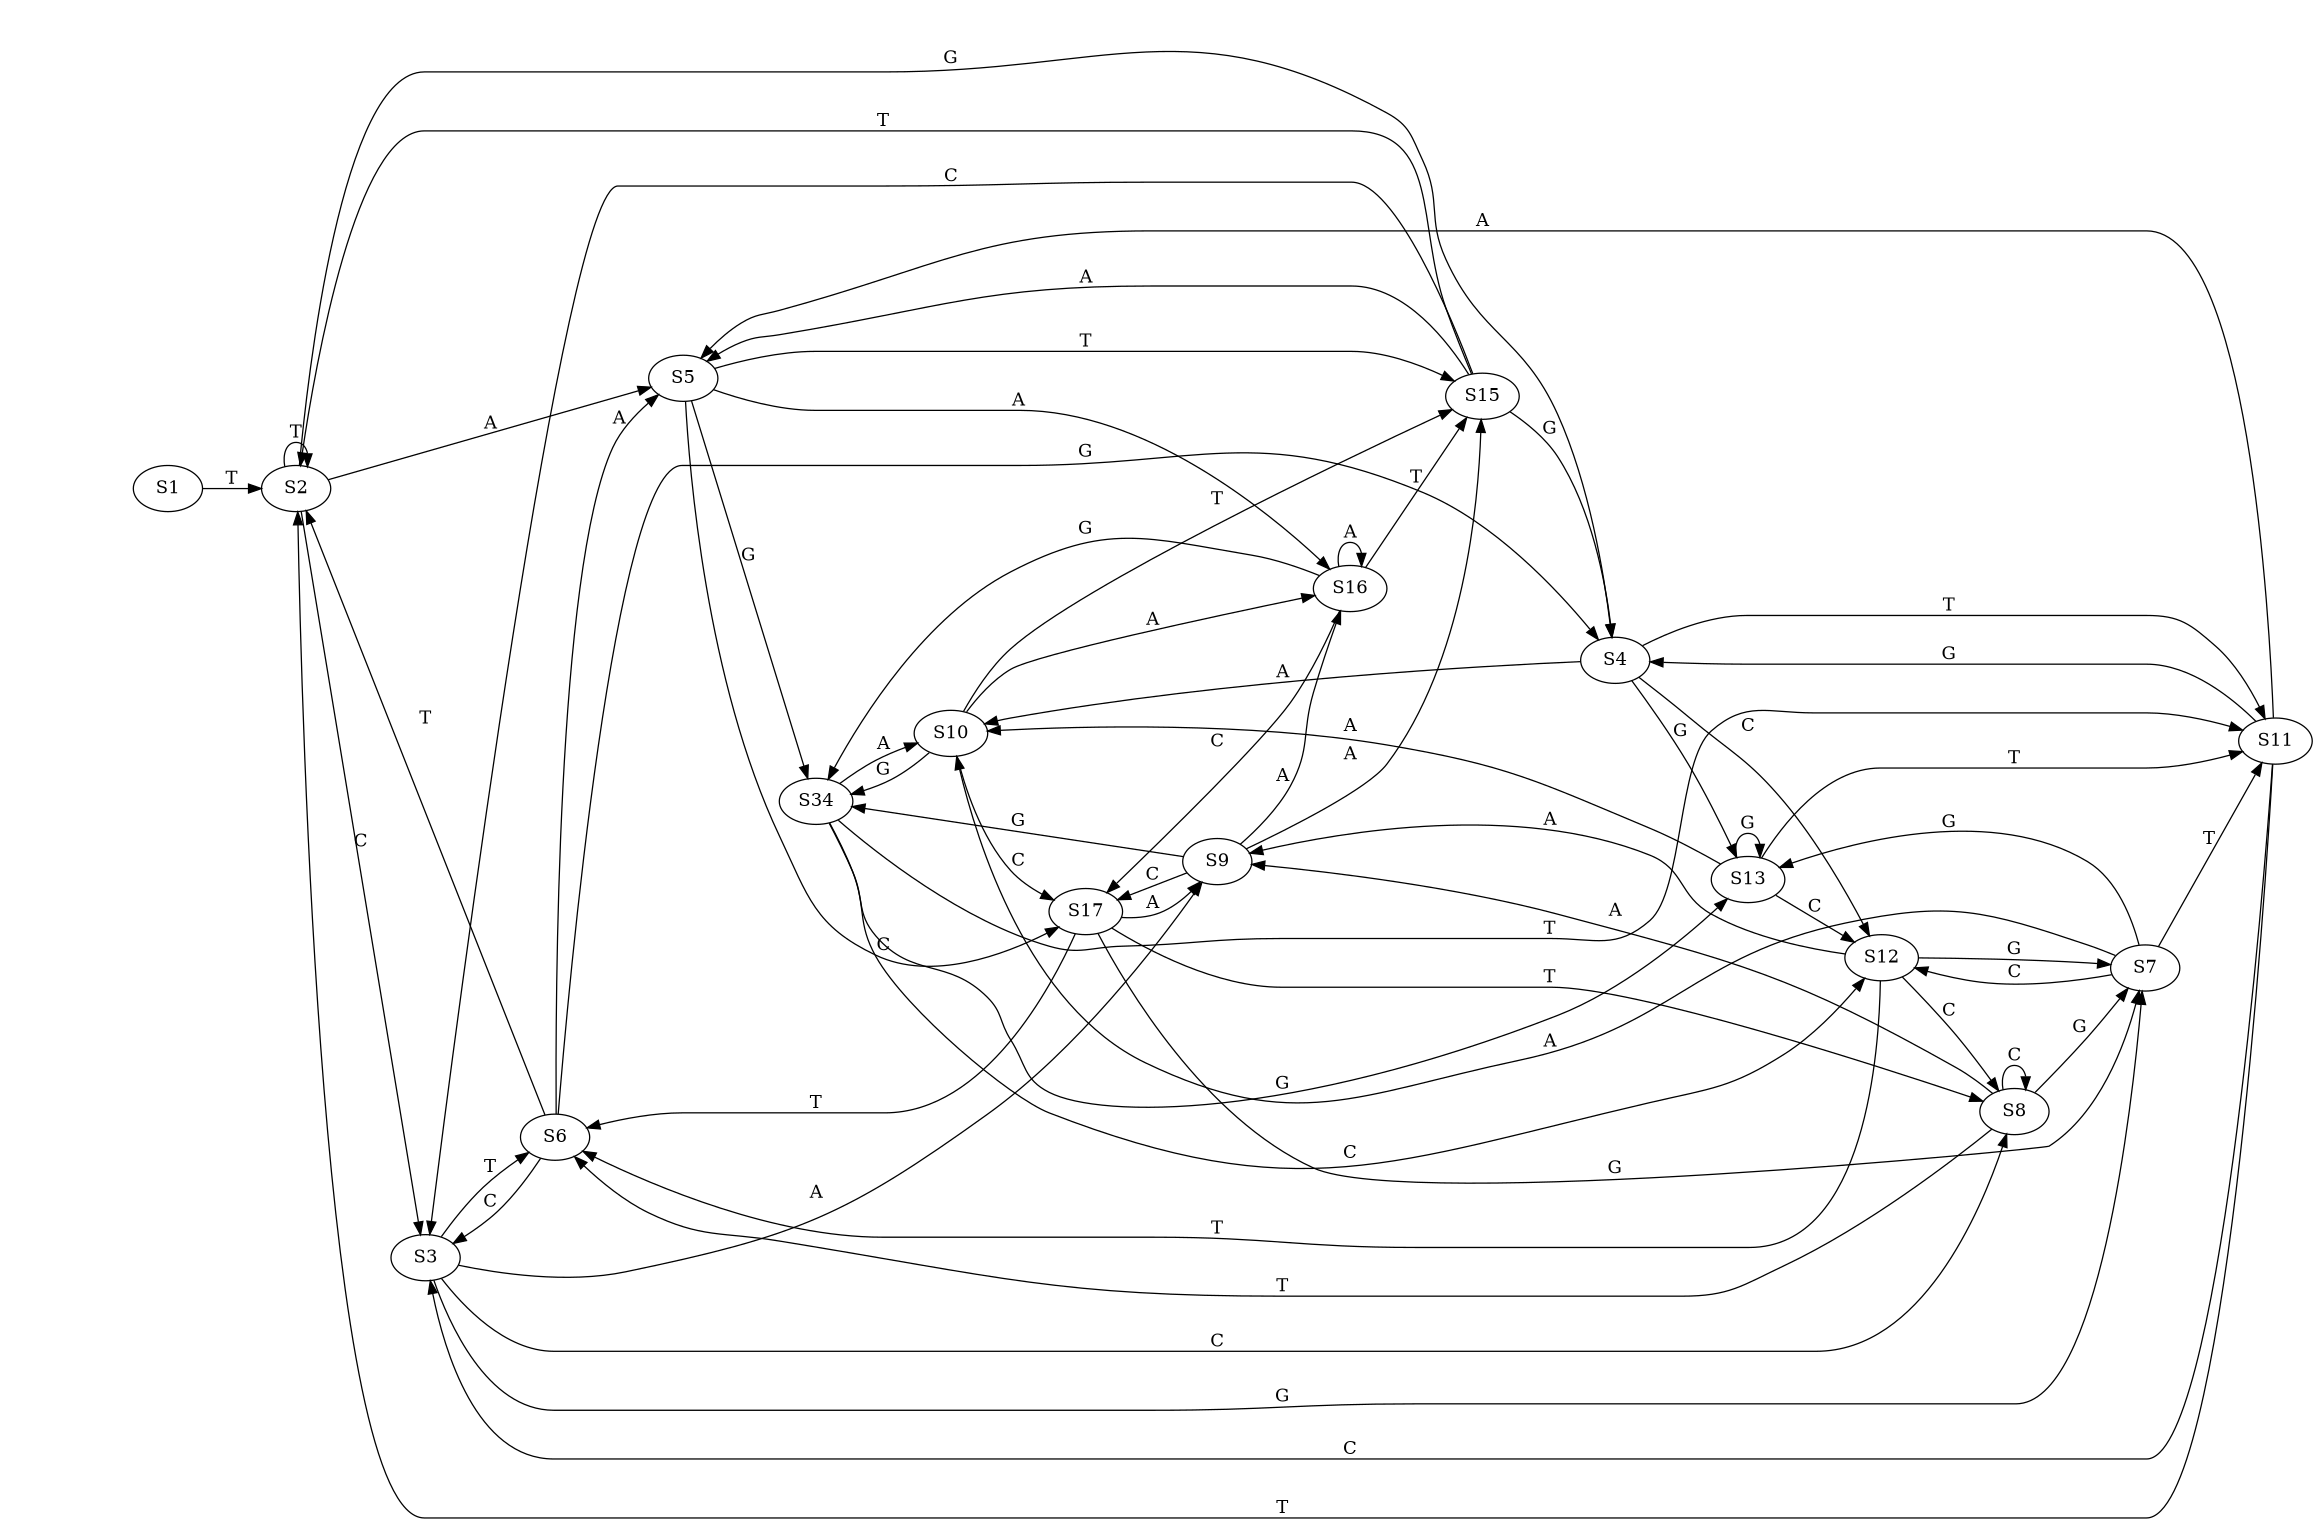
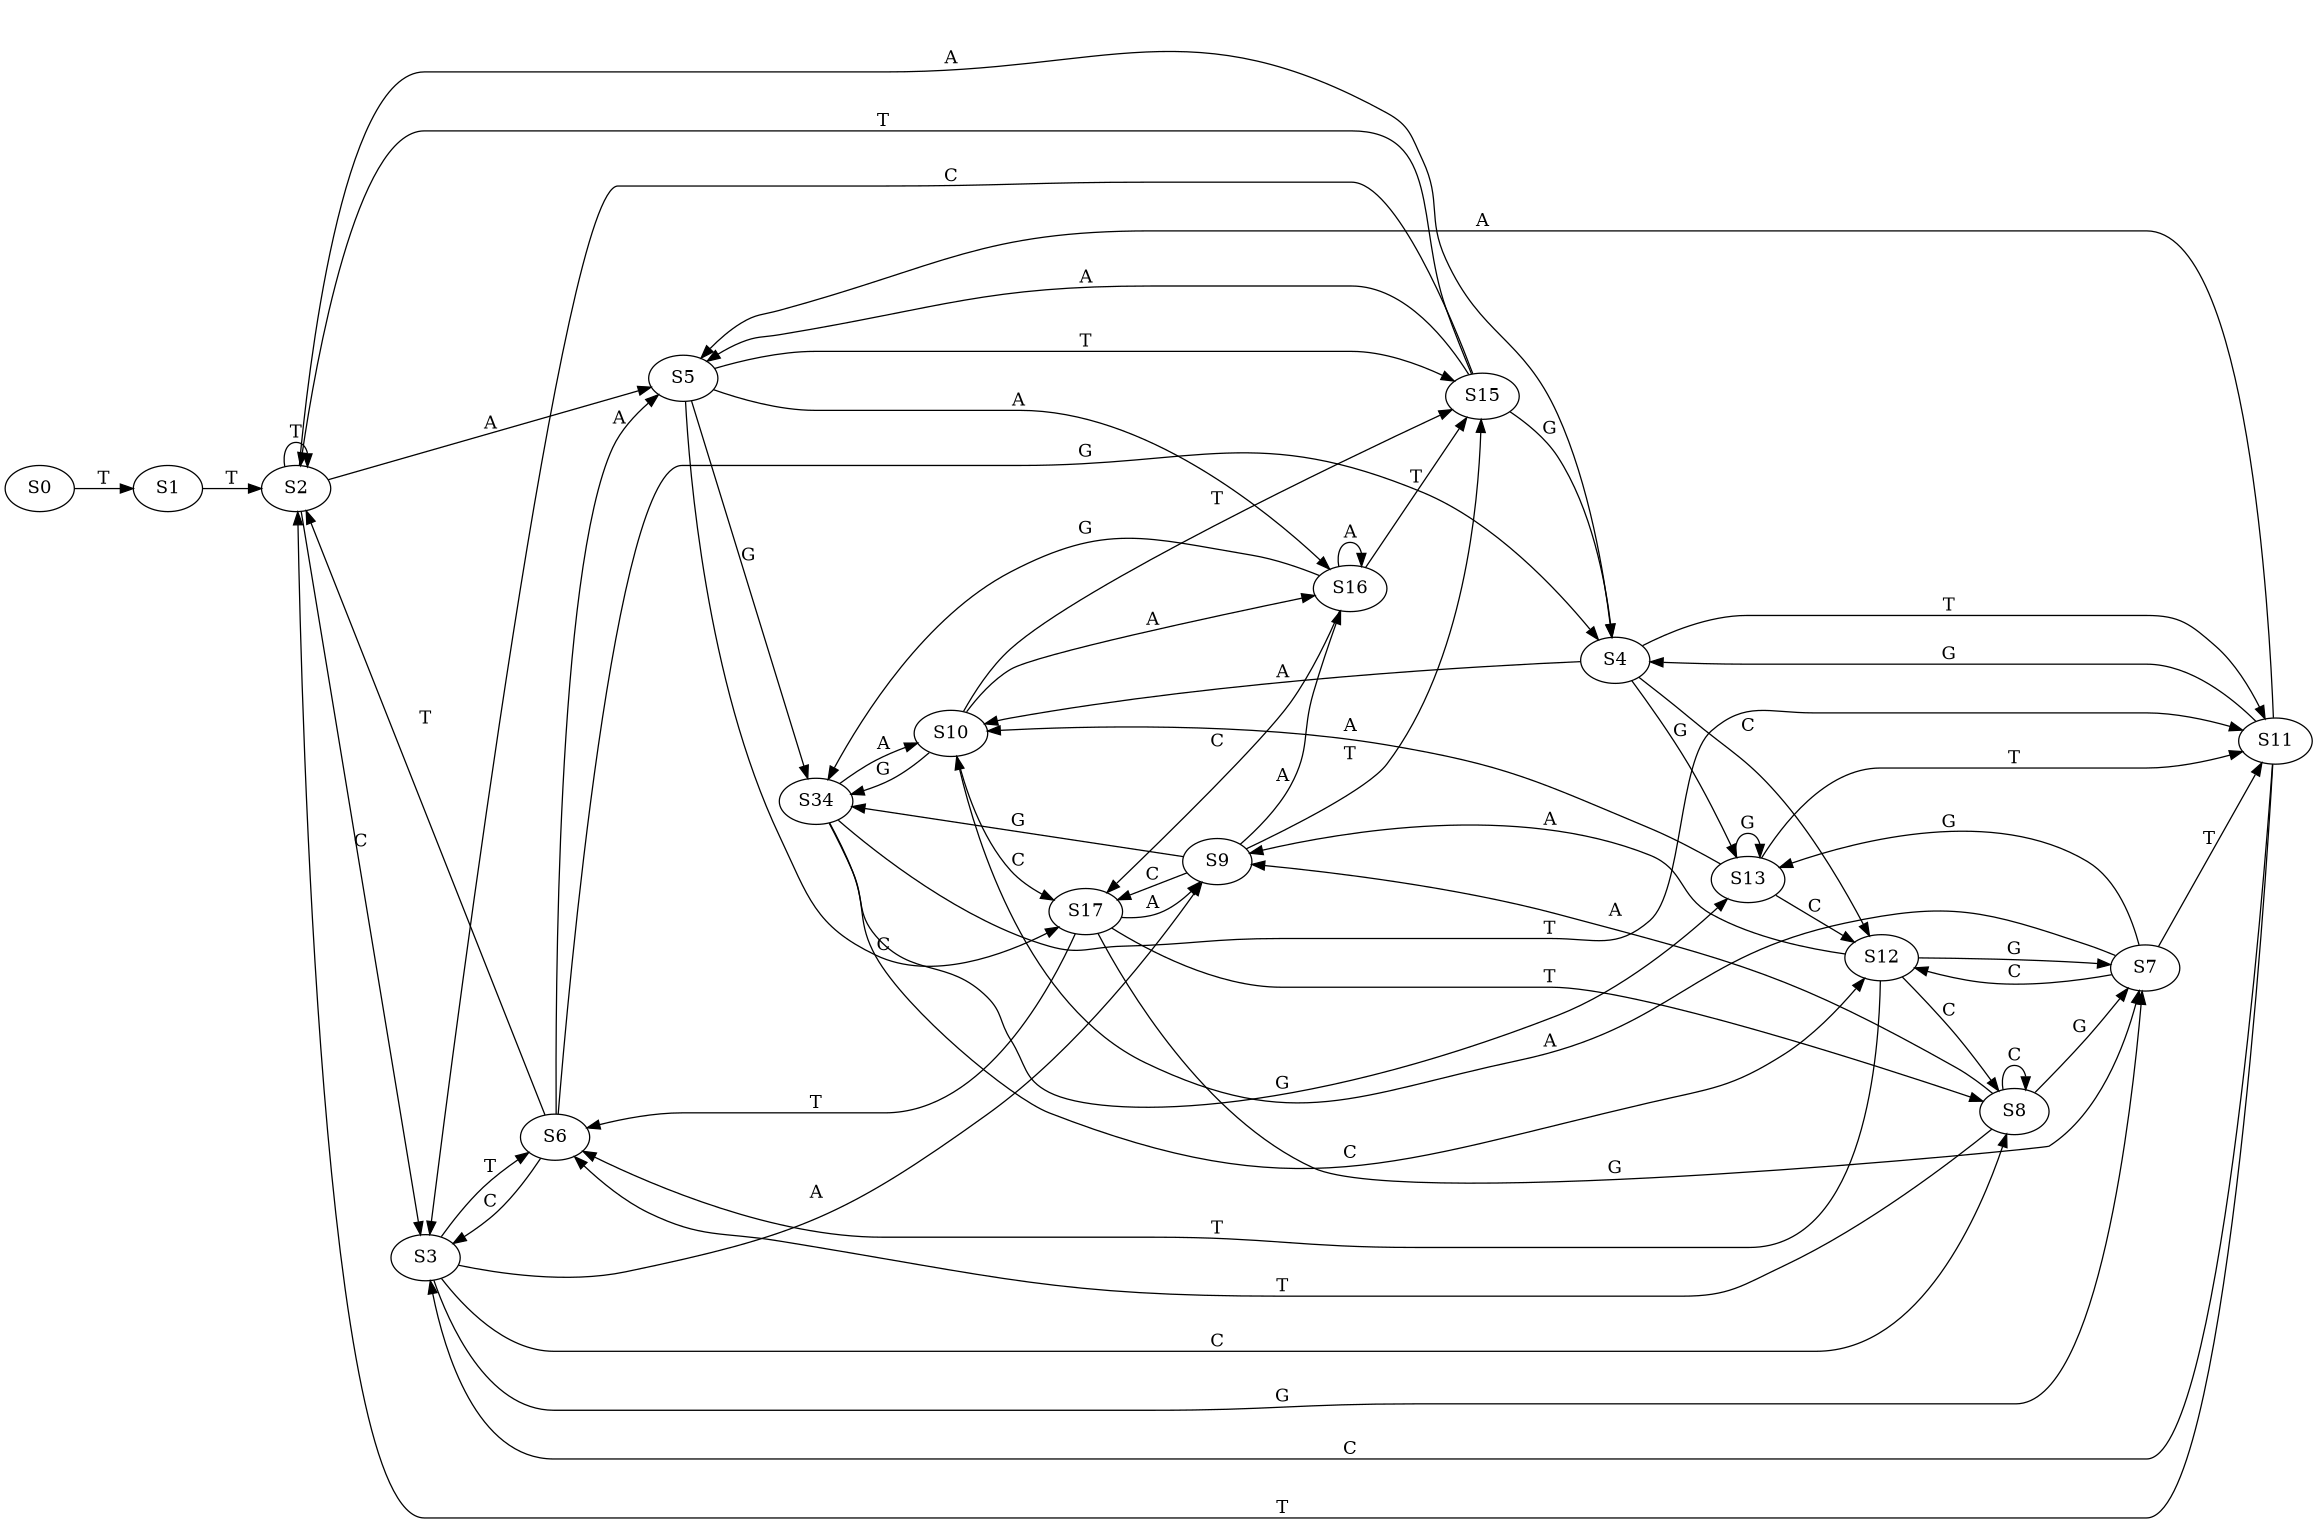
(951, 58) -> (951, 58)
none -> (40, 489)
(1350, 755) -> (1350, 755)
